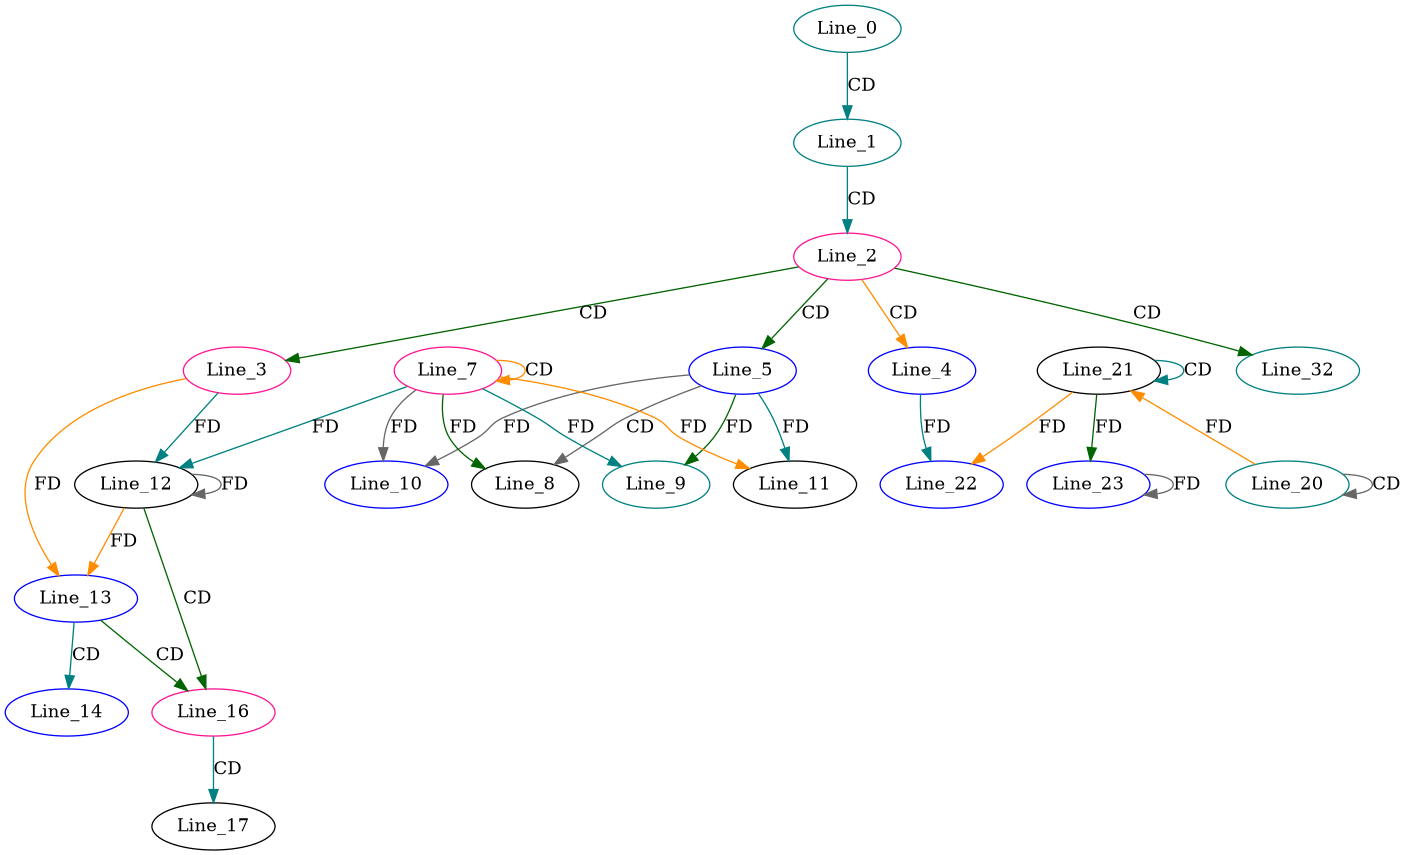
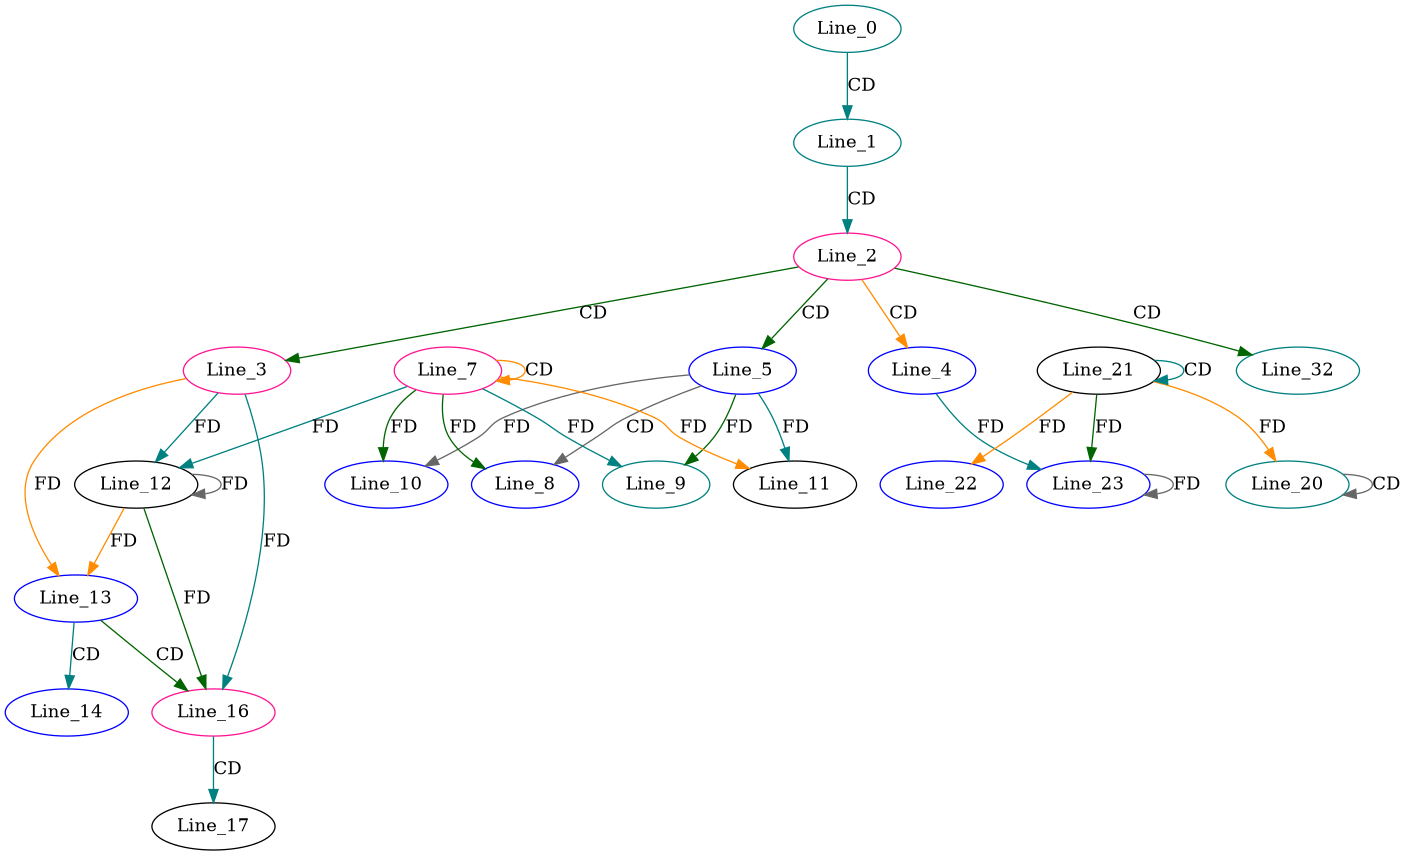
(392, 415) -> (392, 415)
(921, 422) -> (976, 437)
(1199, 431) -> (1218, 405)
(525, 485) -> (525, 485)
none -> (262, 536)
(198, 599) -> (198, 599)
